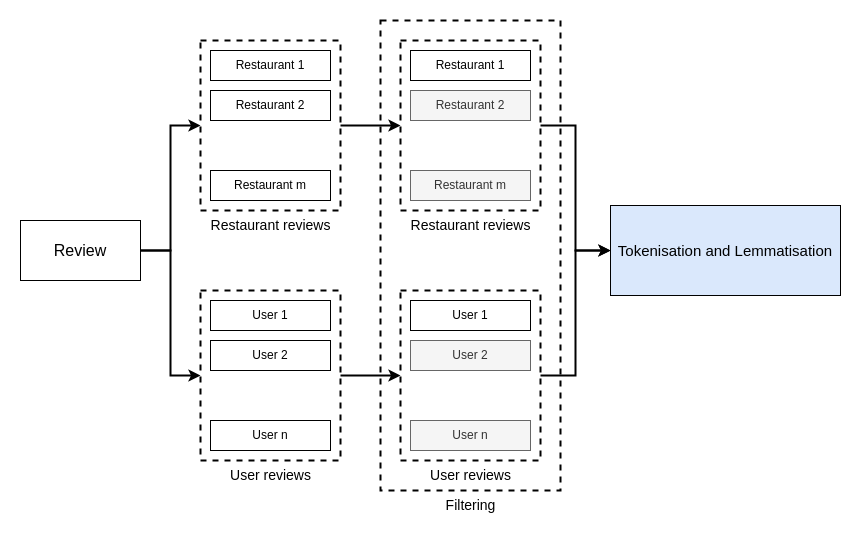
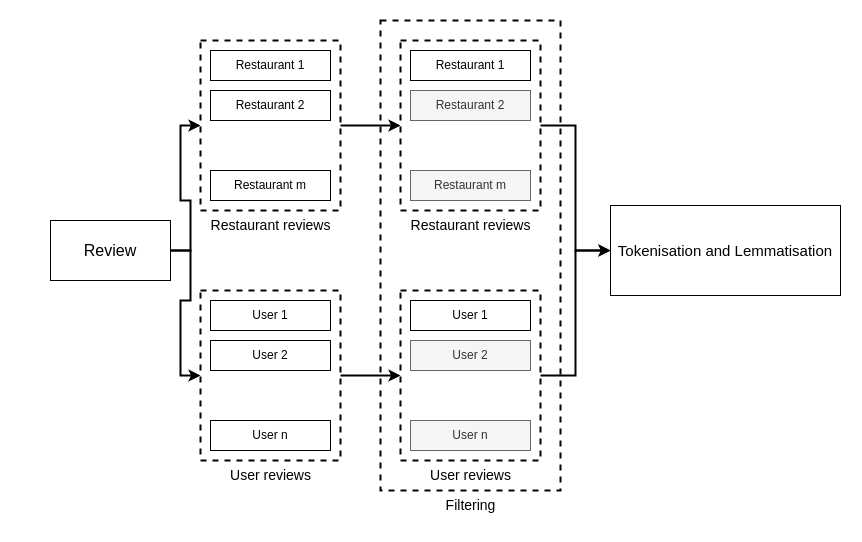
(81, 251) -> (111, 251)
(726, 251) -> (726, 251)
